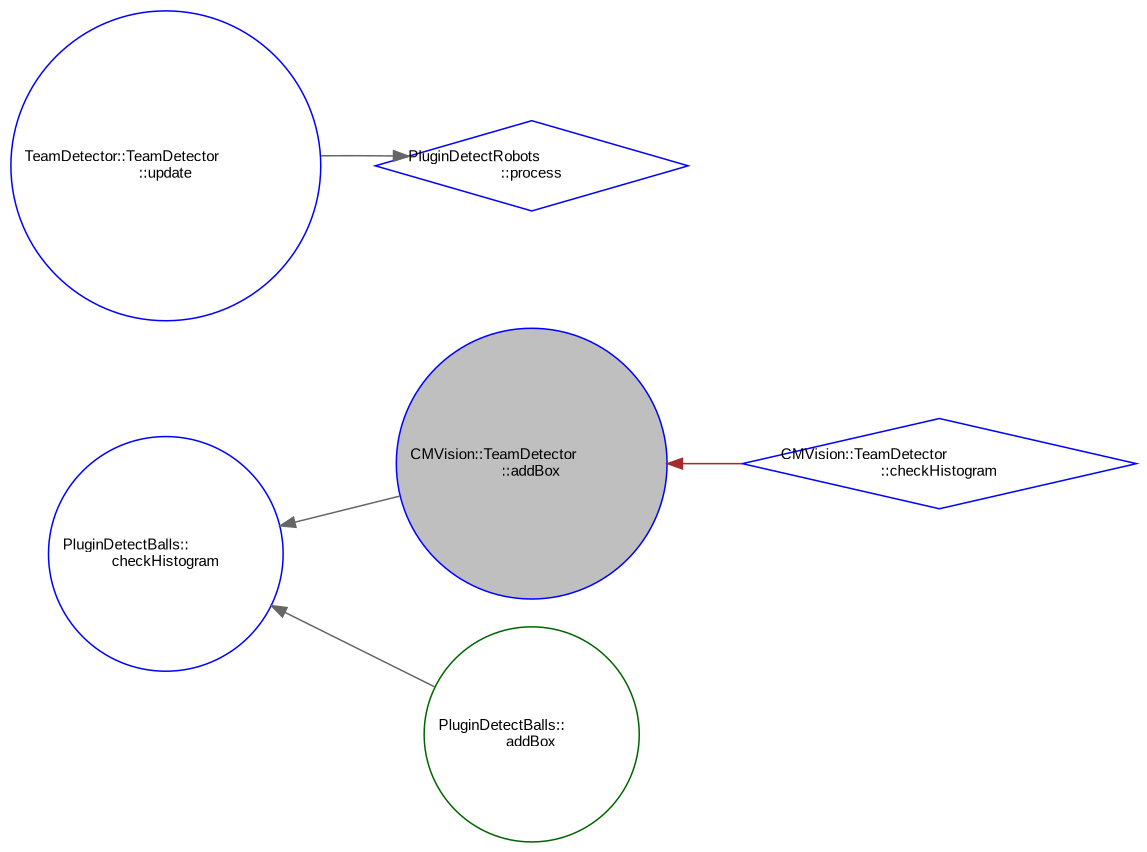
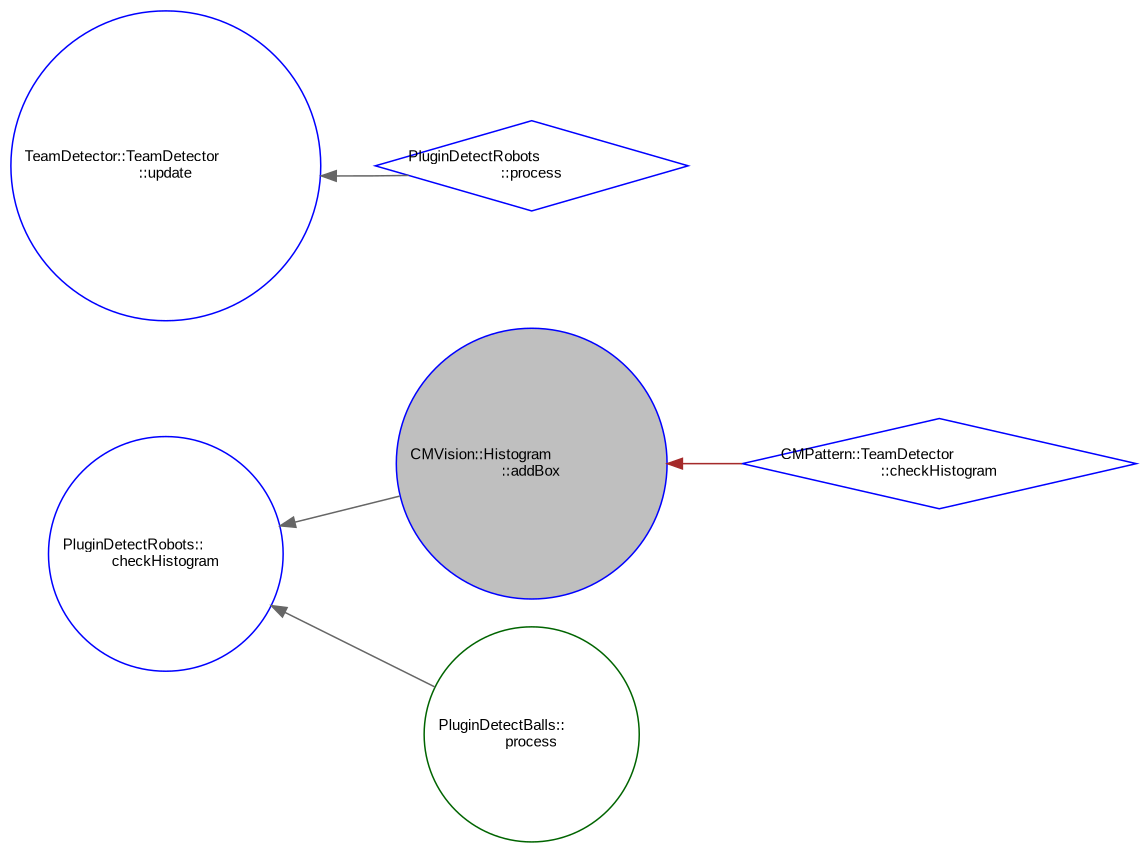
(357, 156) -> (372, 176)
(532, 464) -> (532, 464)
(939, 464) -> (939, 464)
(166, 554) -> (166, 554)
(532, 734) -> (532, 734)
